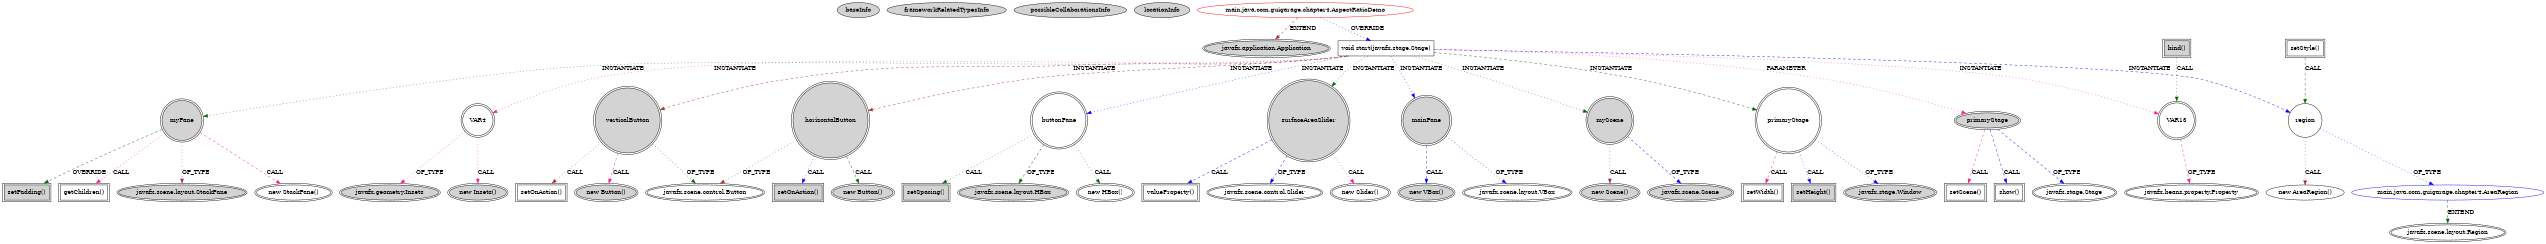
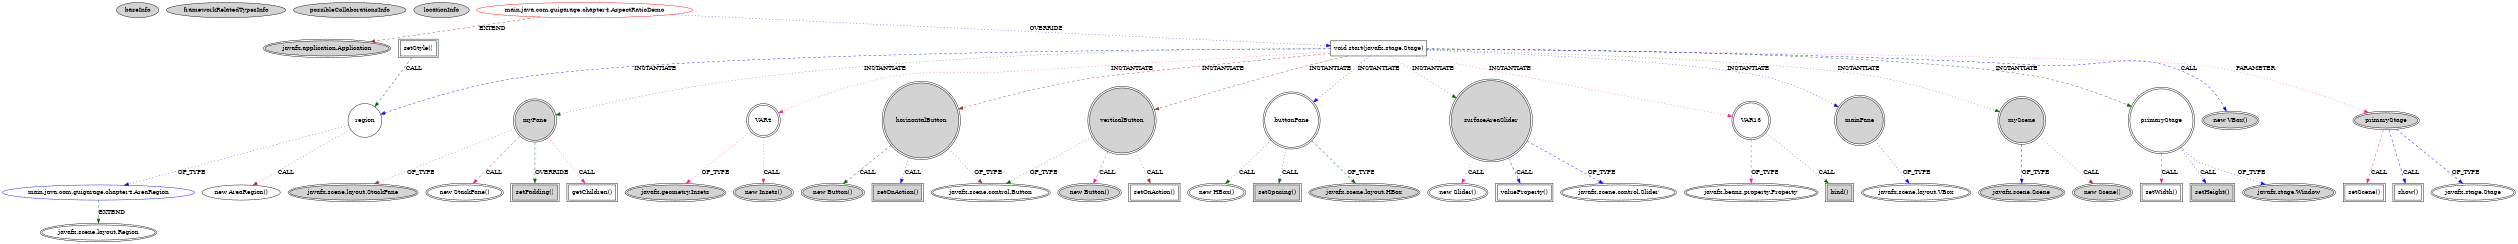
(2177, 79) -> (1796, 157)
(1426, 162) -> (1875, 58)
